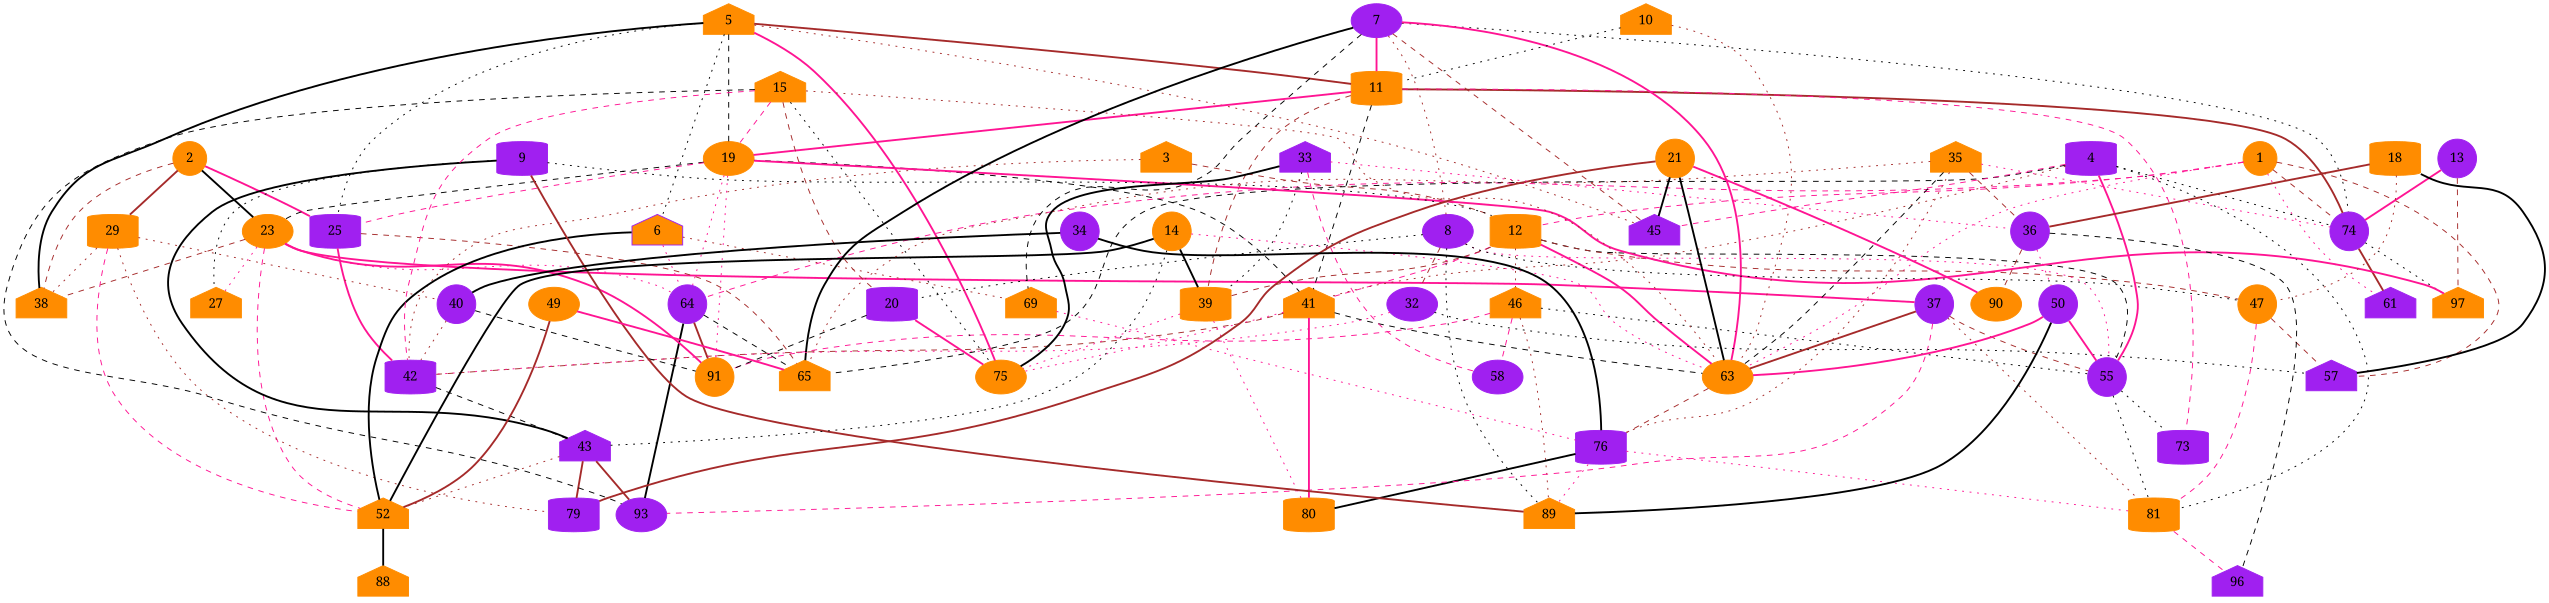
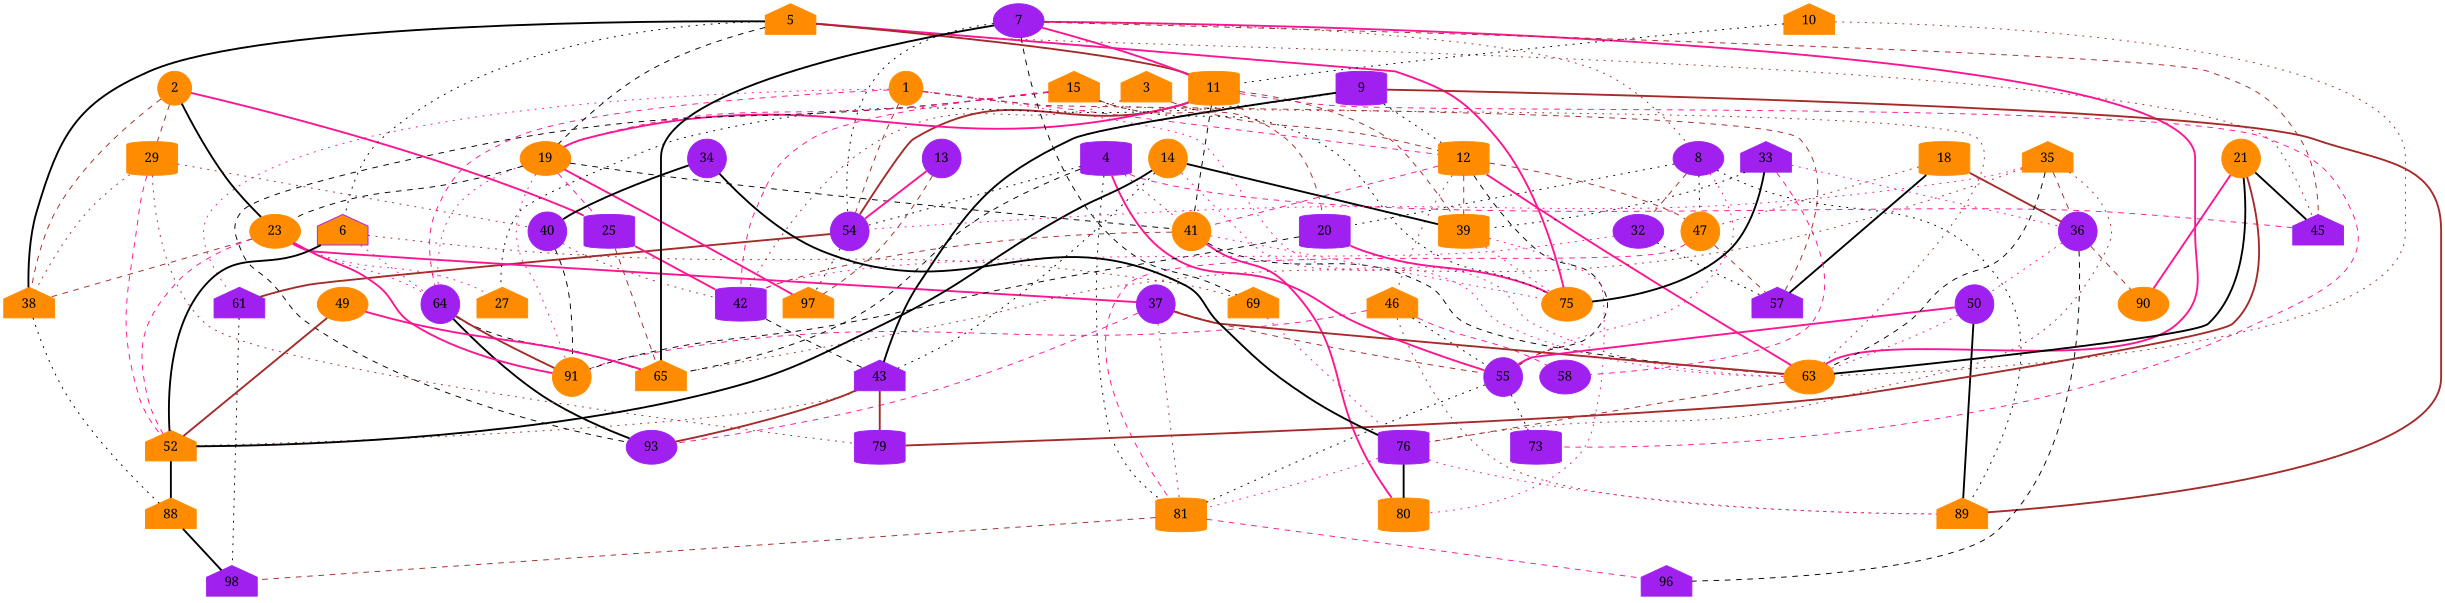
(489, 70) -> none
(154, 193) -> (163, 123)
(2349, 231) -> (850, 231)
(1309, 304) -> (1191, 231)
(1901, 359) -> (1896, 344)
none -> (83, 419)
none -> (232, 582)
